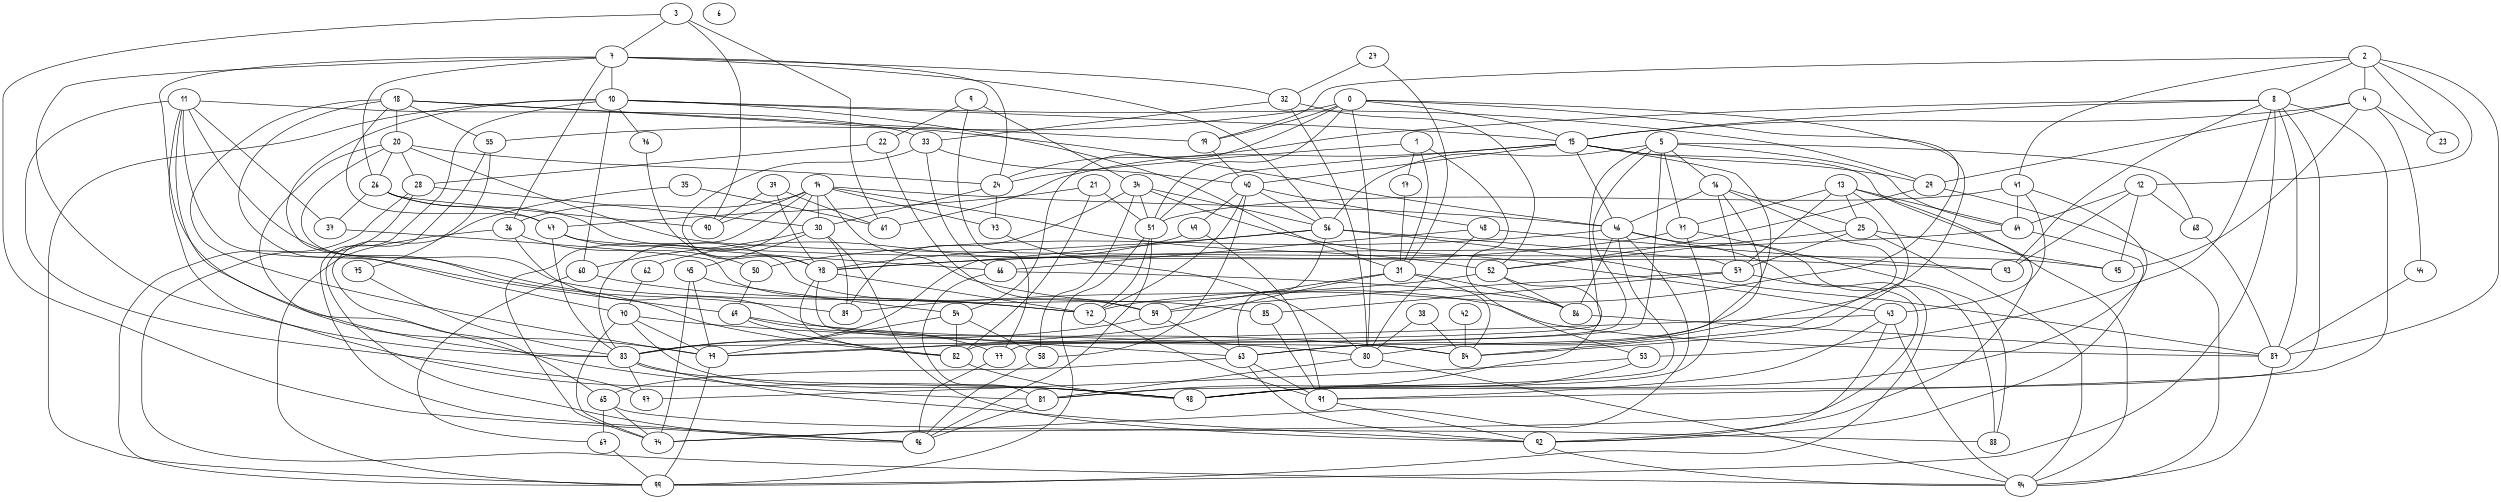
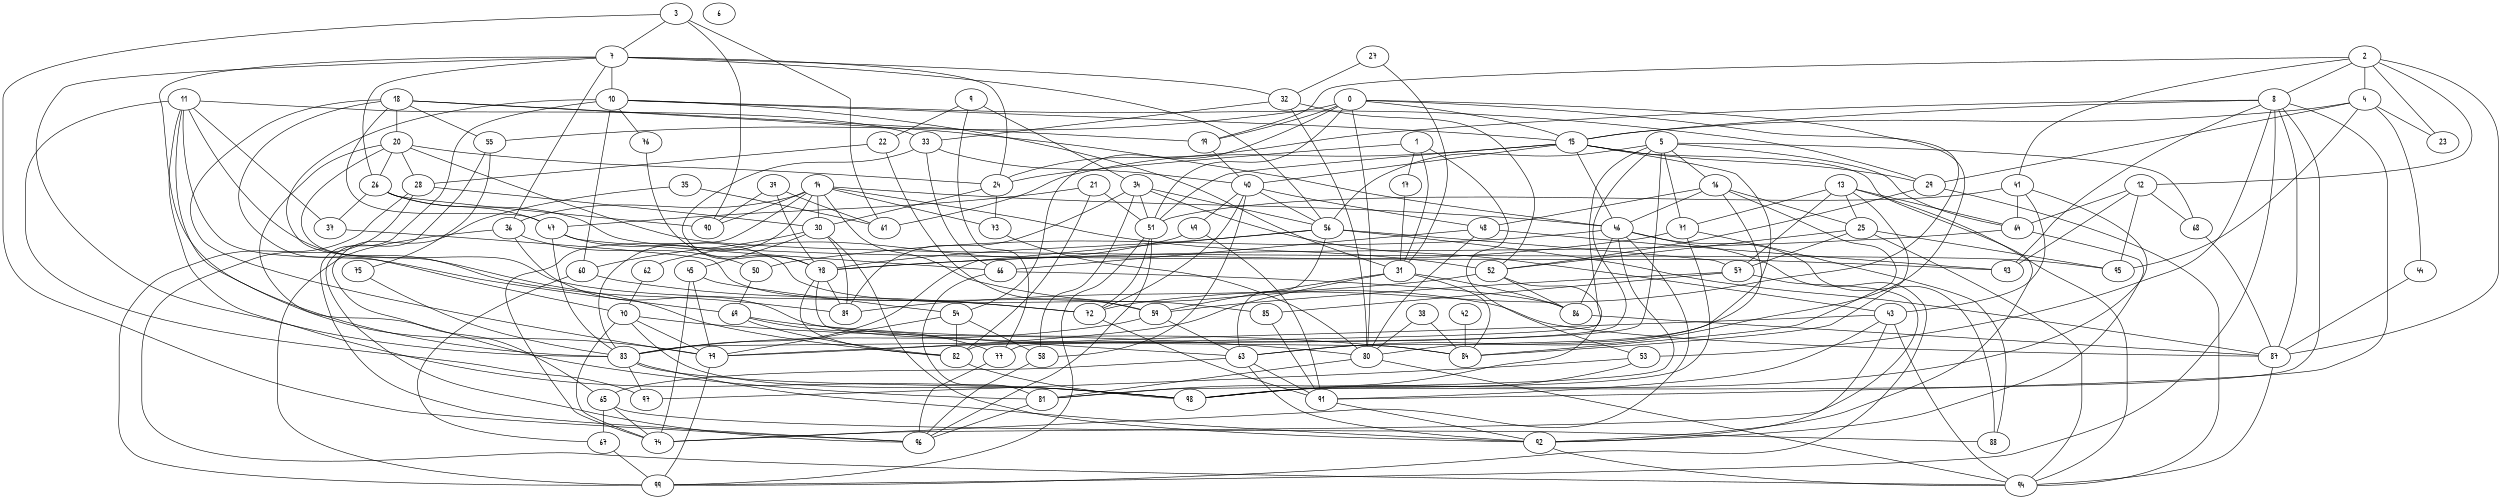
(1727, 228) -> (1610, 205)
(956, 293) -> (834, 293)
(48, 338) -> none
